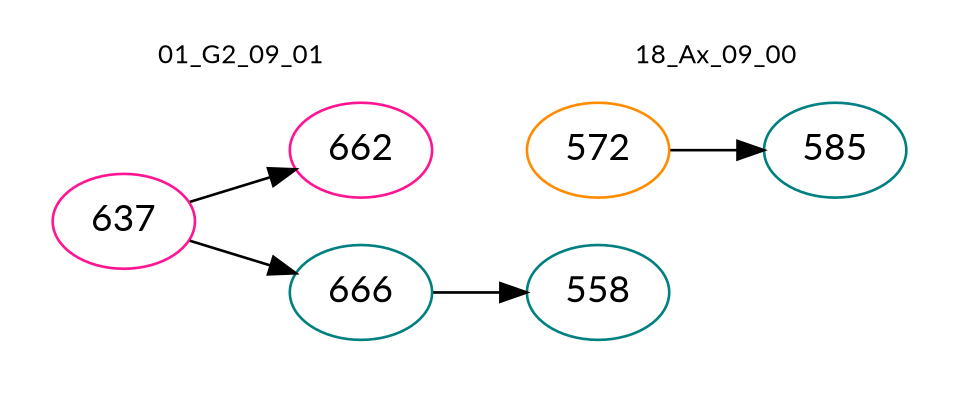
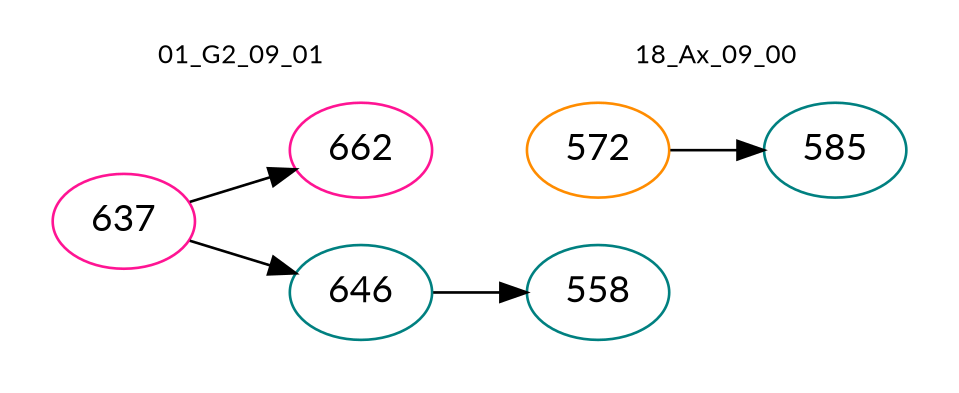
(361, 292) -> (361, 292)
